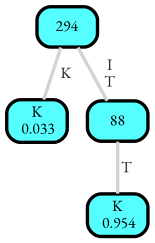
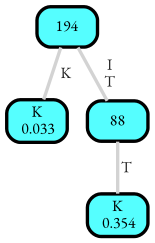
(67, 27) -> (67, 27)
(118, 215) -> (118, 215)
